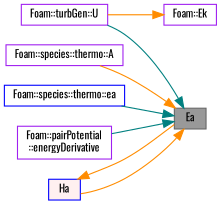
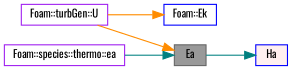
(190, 15) -> (190, 15)
(64, 55) -> none
(148, 56) -> (130, 36)
(64, 96) -> (64, 55)
(64, 143) -> none
(134, 154) -> (225, 55)
(133, 174) -> none
